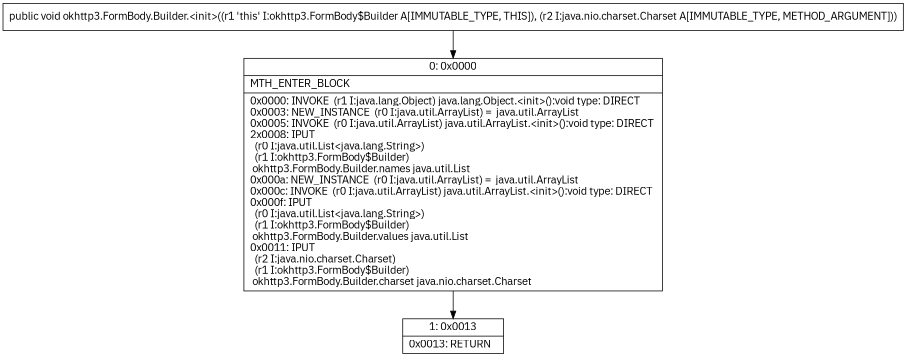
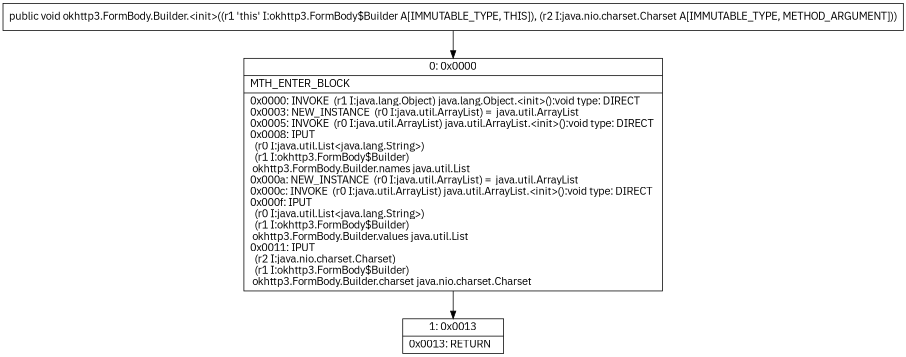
(285, 135) -> (285, 135)
